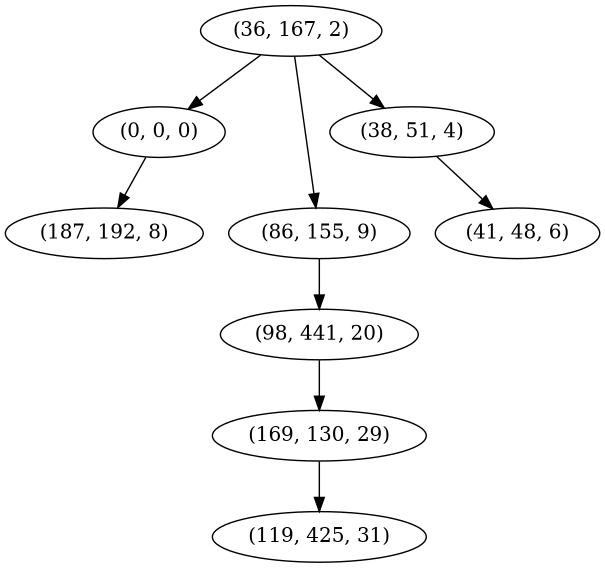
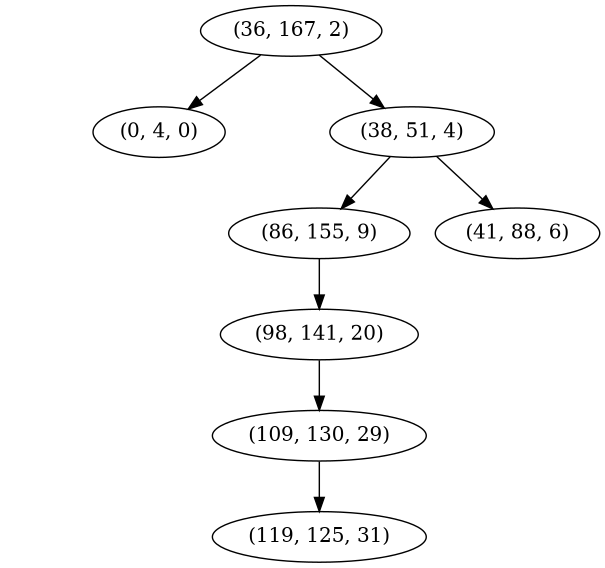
(304, 125) -> (371, 178)
(159, 132) -> (159, 132)
(104, 233) -> none
(518, 233) -> (518, 233)
(319, 335) -> (319, 335)
(319, 436) -> (319, 436)
(319, 537) -> (319, 537)
